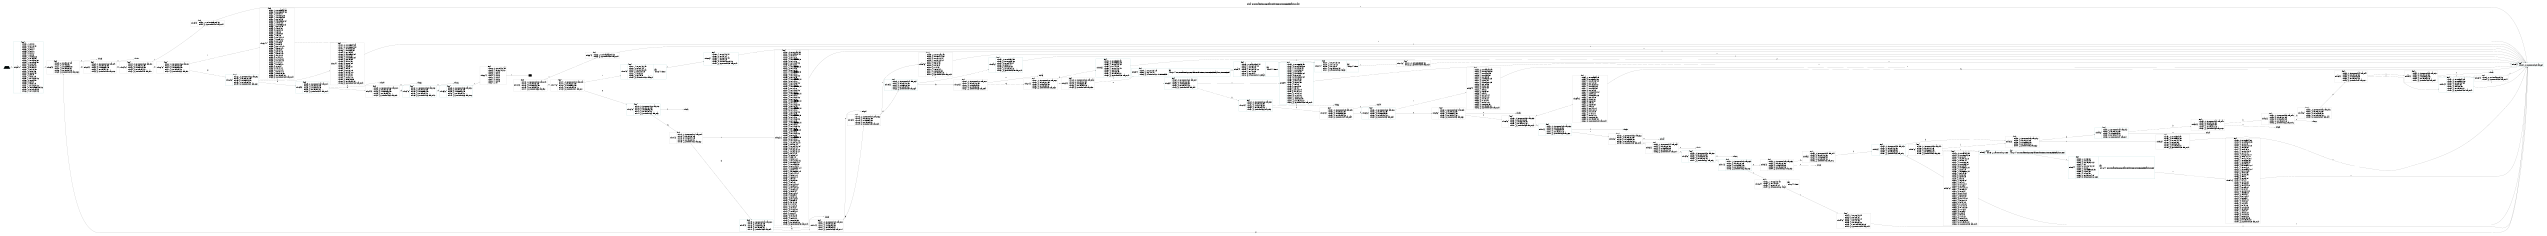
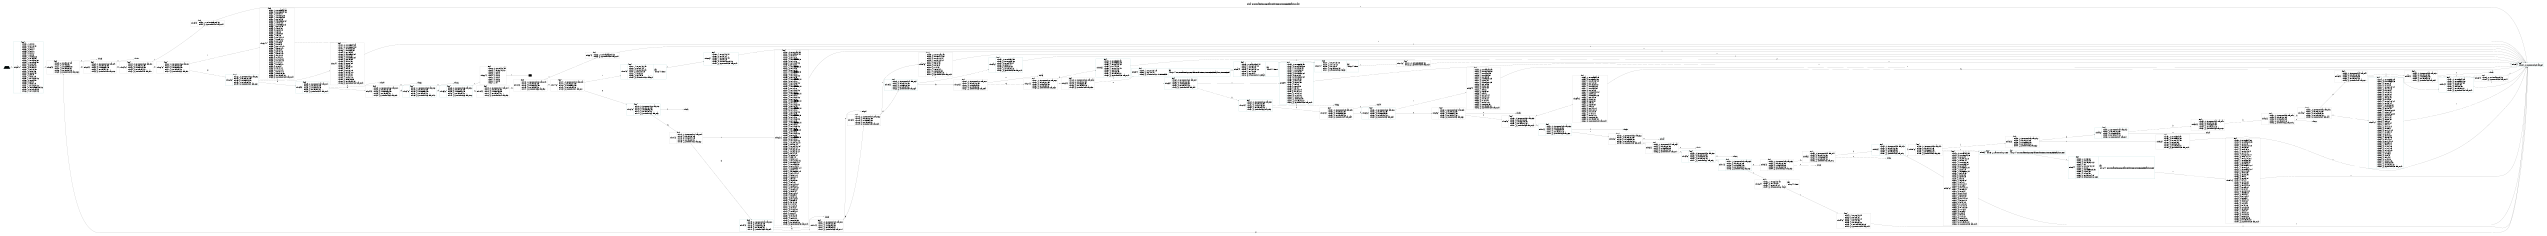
none -> (493, 91)
none -> (2386, 123)
(2278, 127) -> none
(1955, 140) -> (1907, 150)
none -> (1889, 158)
